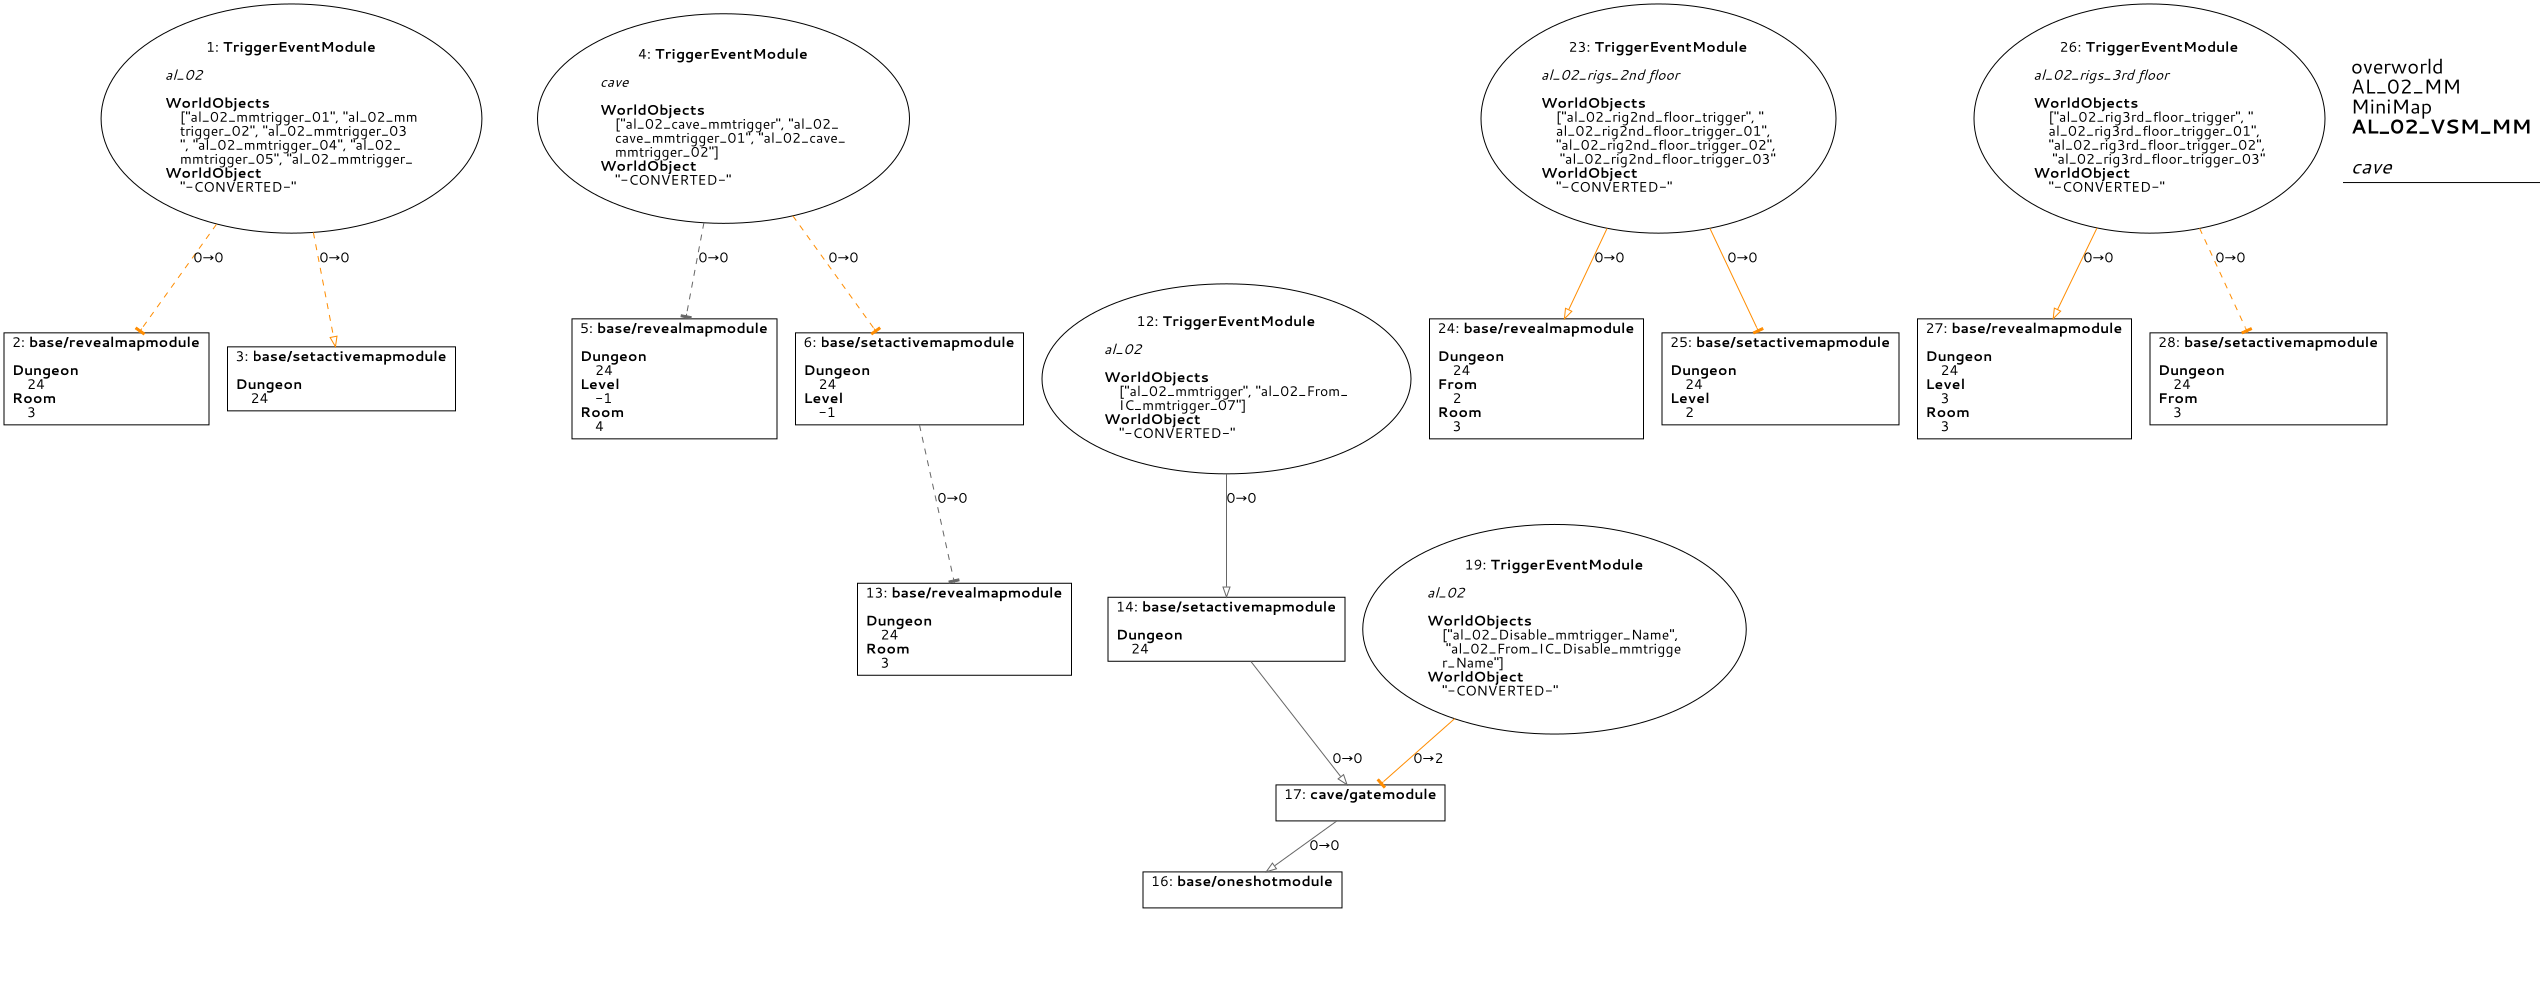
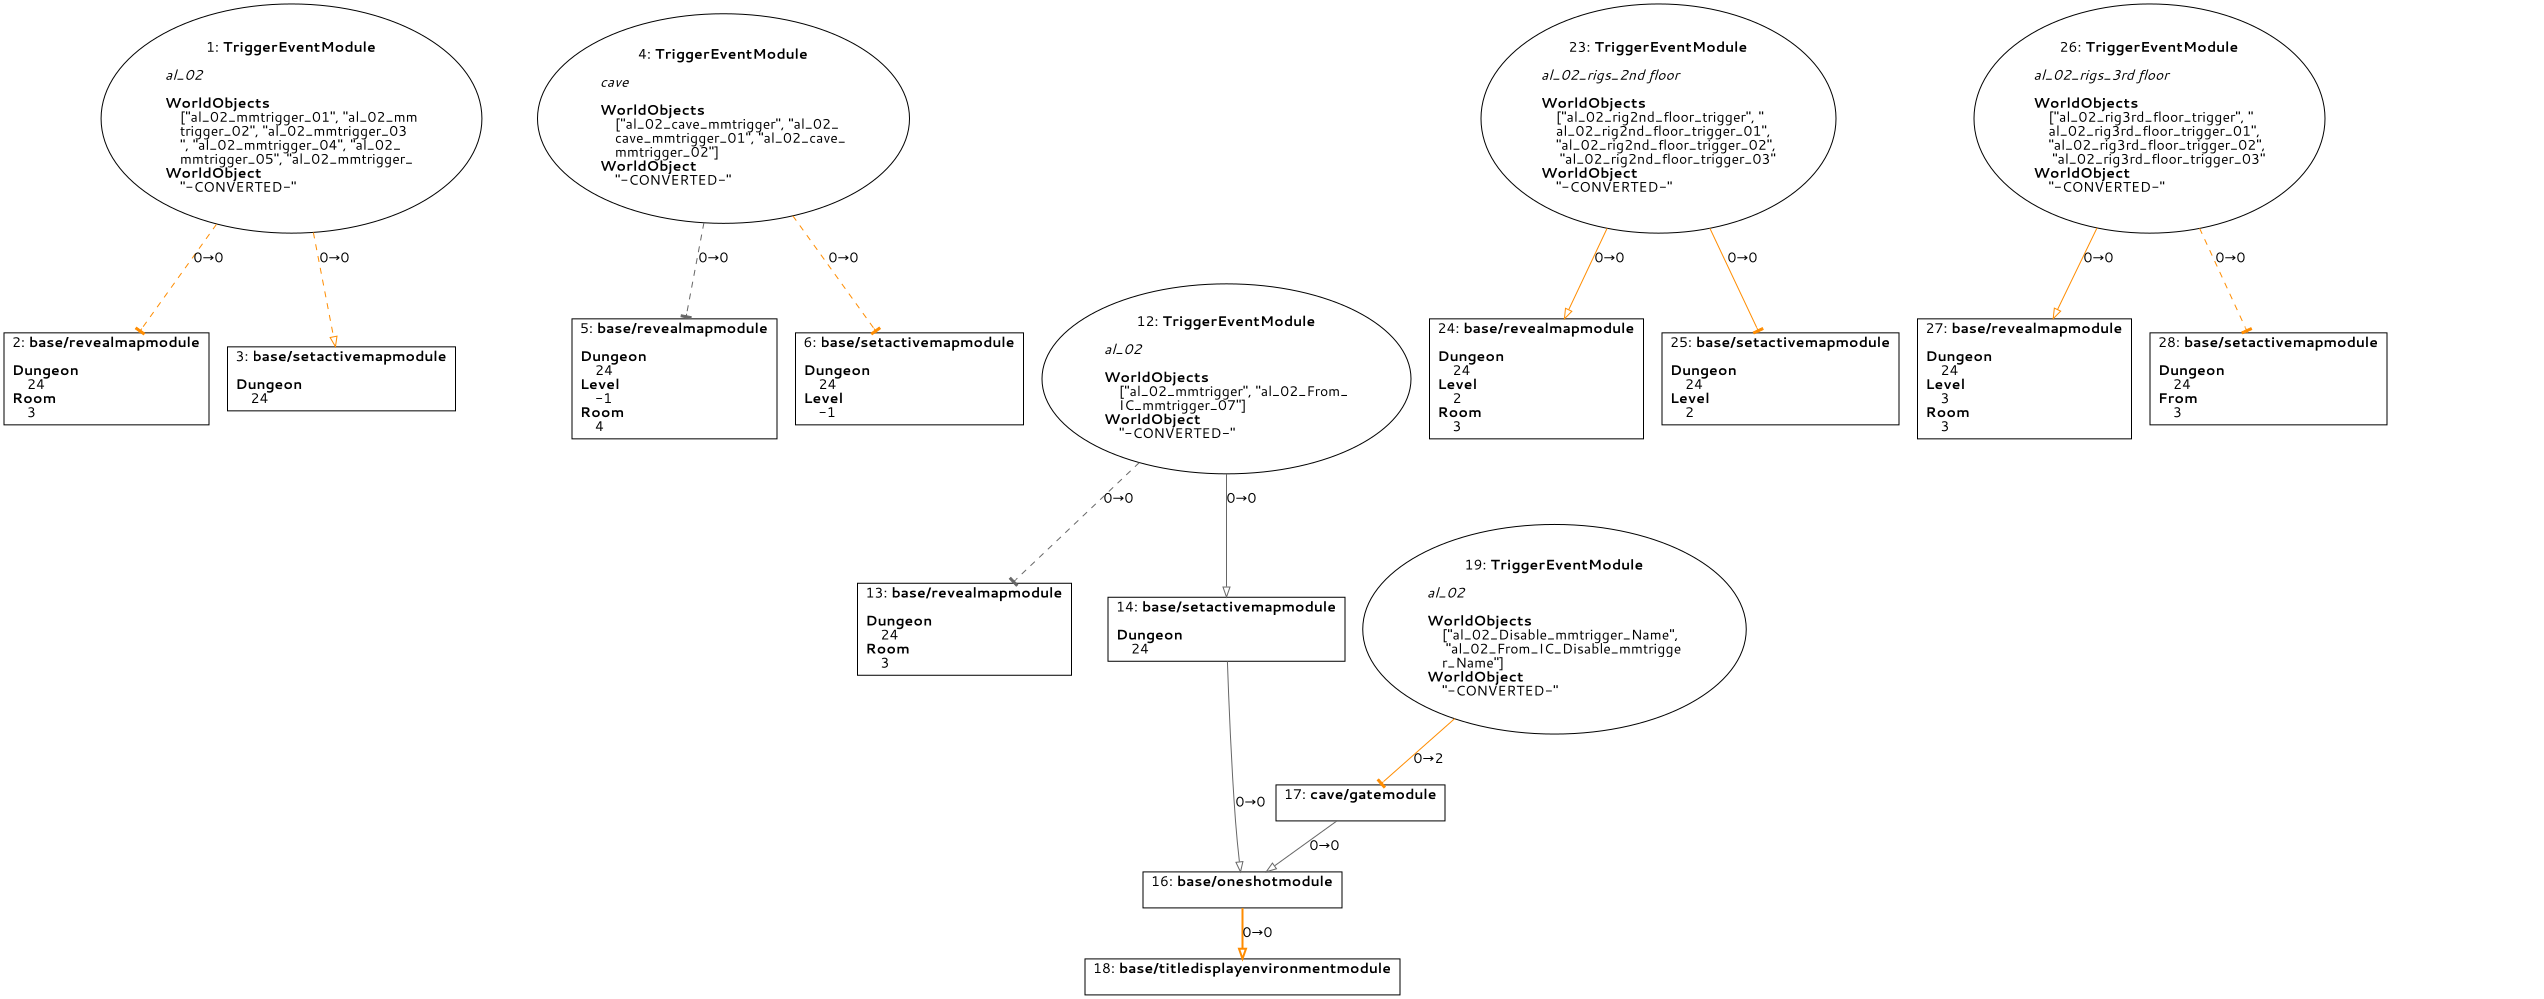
(2442, 119) -> none
(1458, 385) -> (1458, 385)
(936, 501) -> (1078, 521)
(1296, 719) -> (1232, 762)
none -> (1242, 977)
